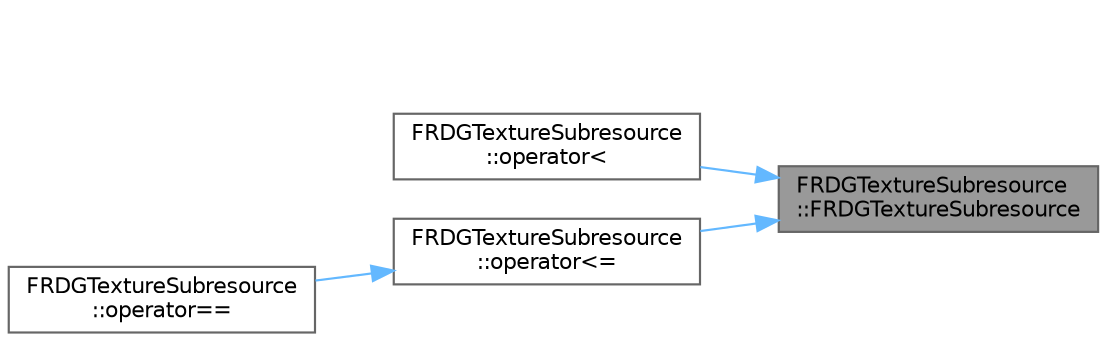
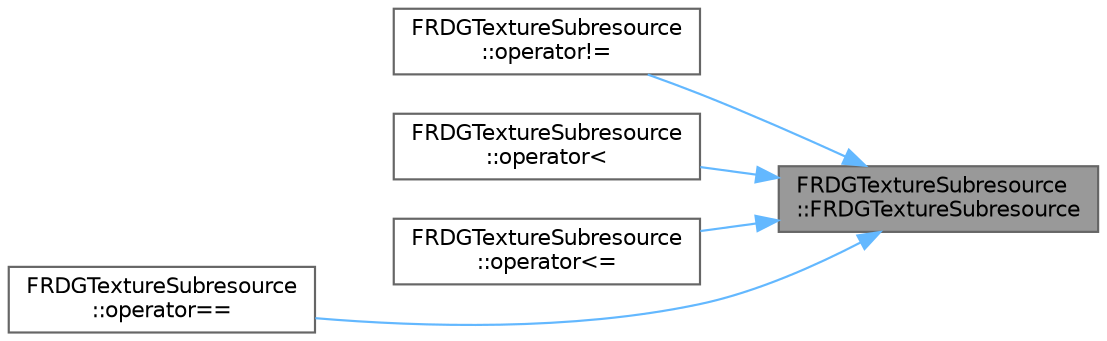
none -> (547, 42)
(344, 277) -> (594, 319)
